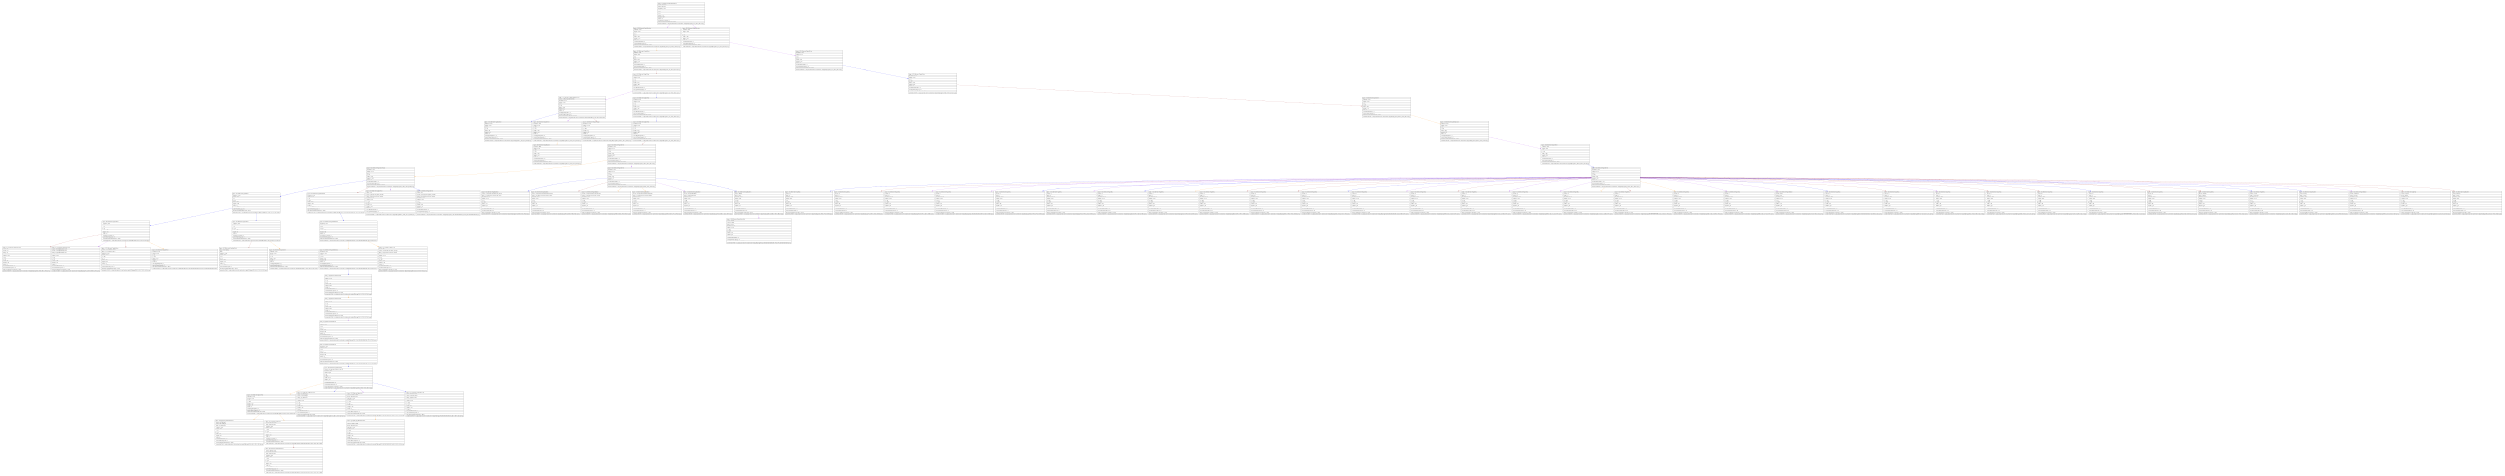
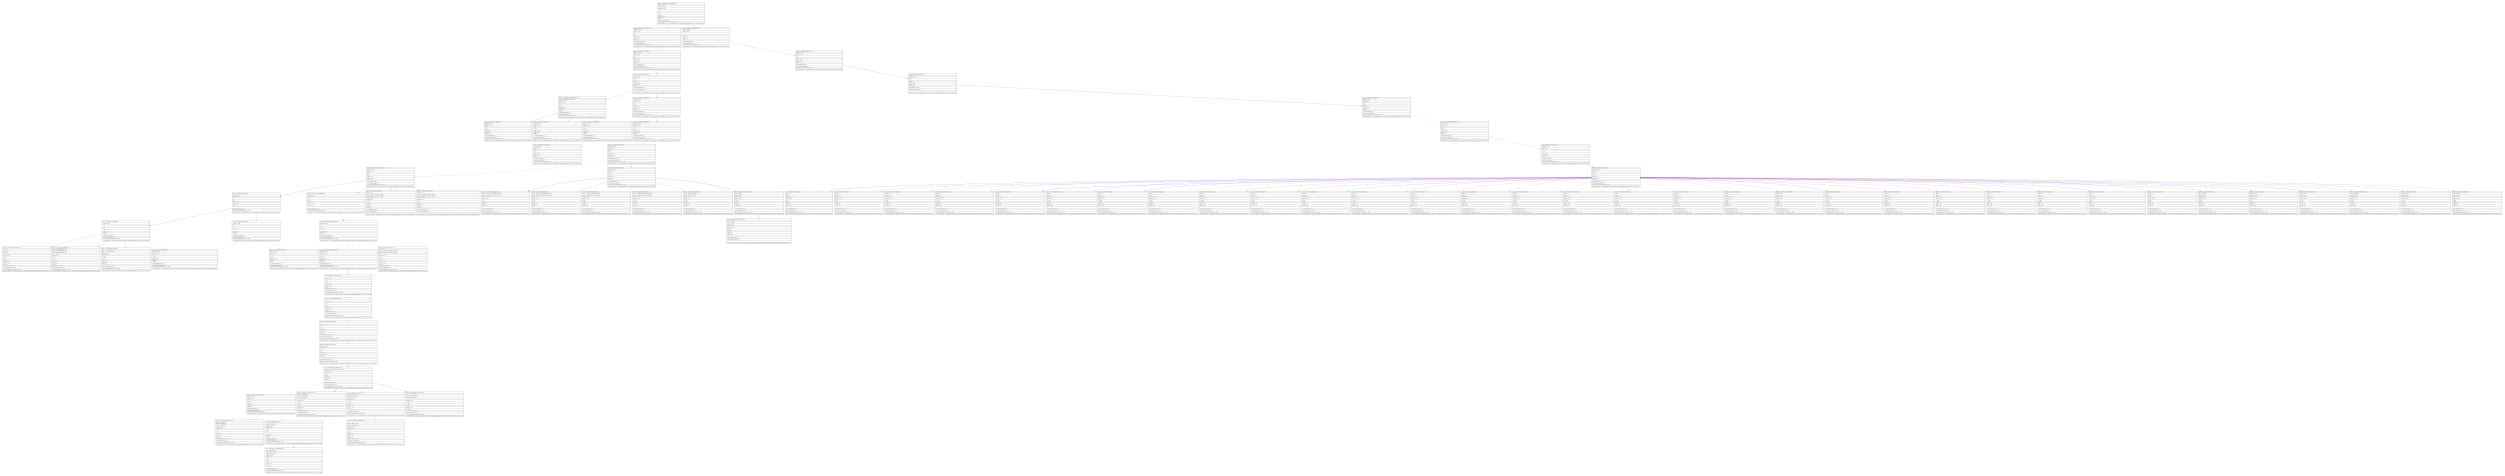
(243, 259) -> none
